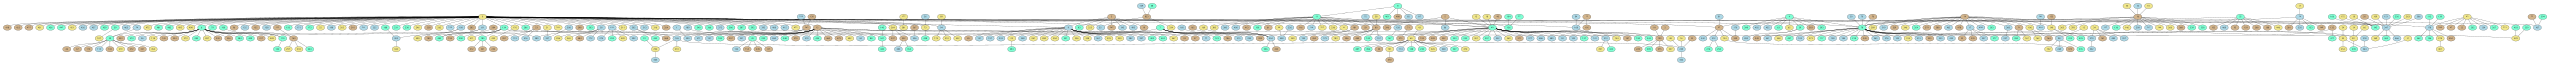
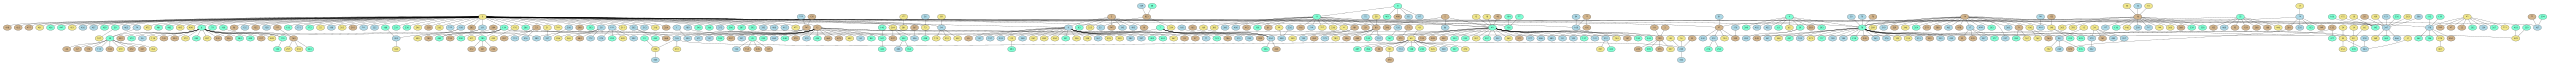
(2007, 33) -> (1996, 25)
(904, 38) -> (904, 38)
(1897, 38) -> (1897, 38)
(1897, 44) -> (2180, 38)
